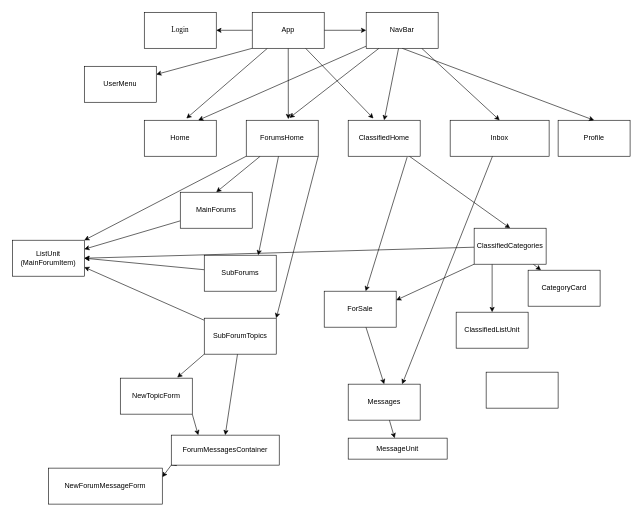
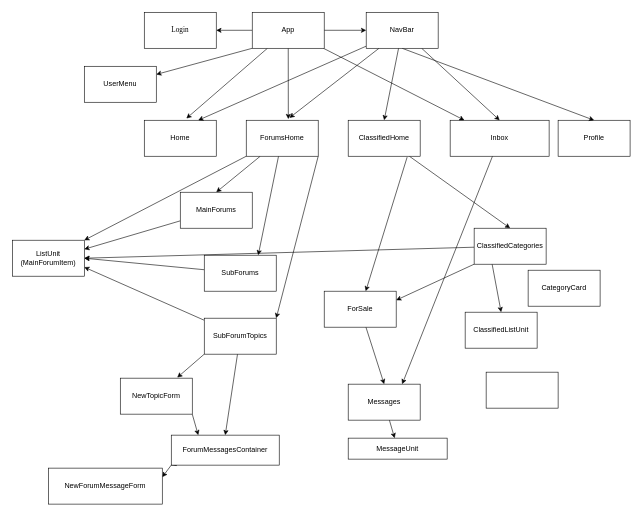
(315, 58) -> (440, 108)
(536, 266) -> none
(492, 330) -> (501, 330)
